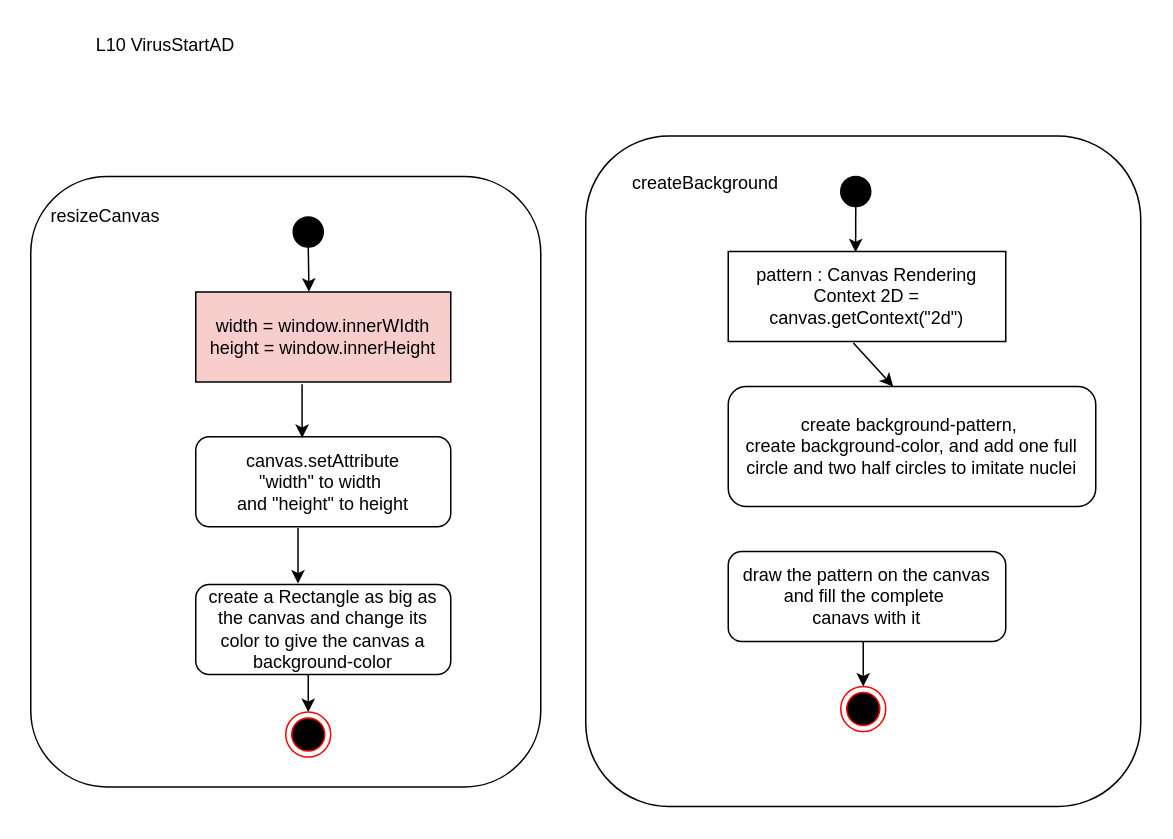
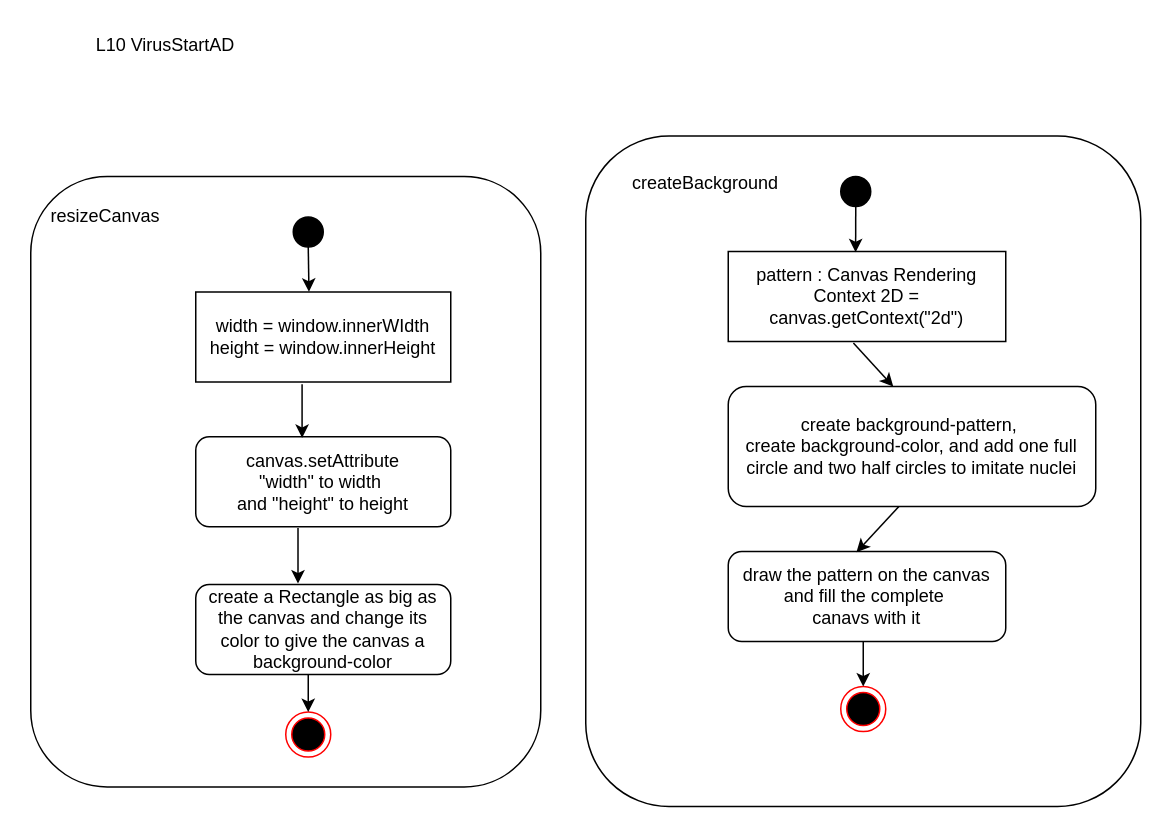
(323, 337) -> (323, 337)
none -> (881, 526)
